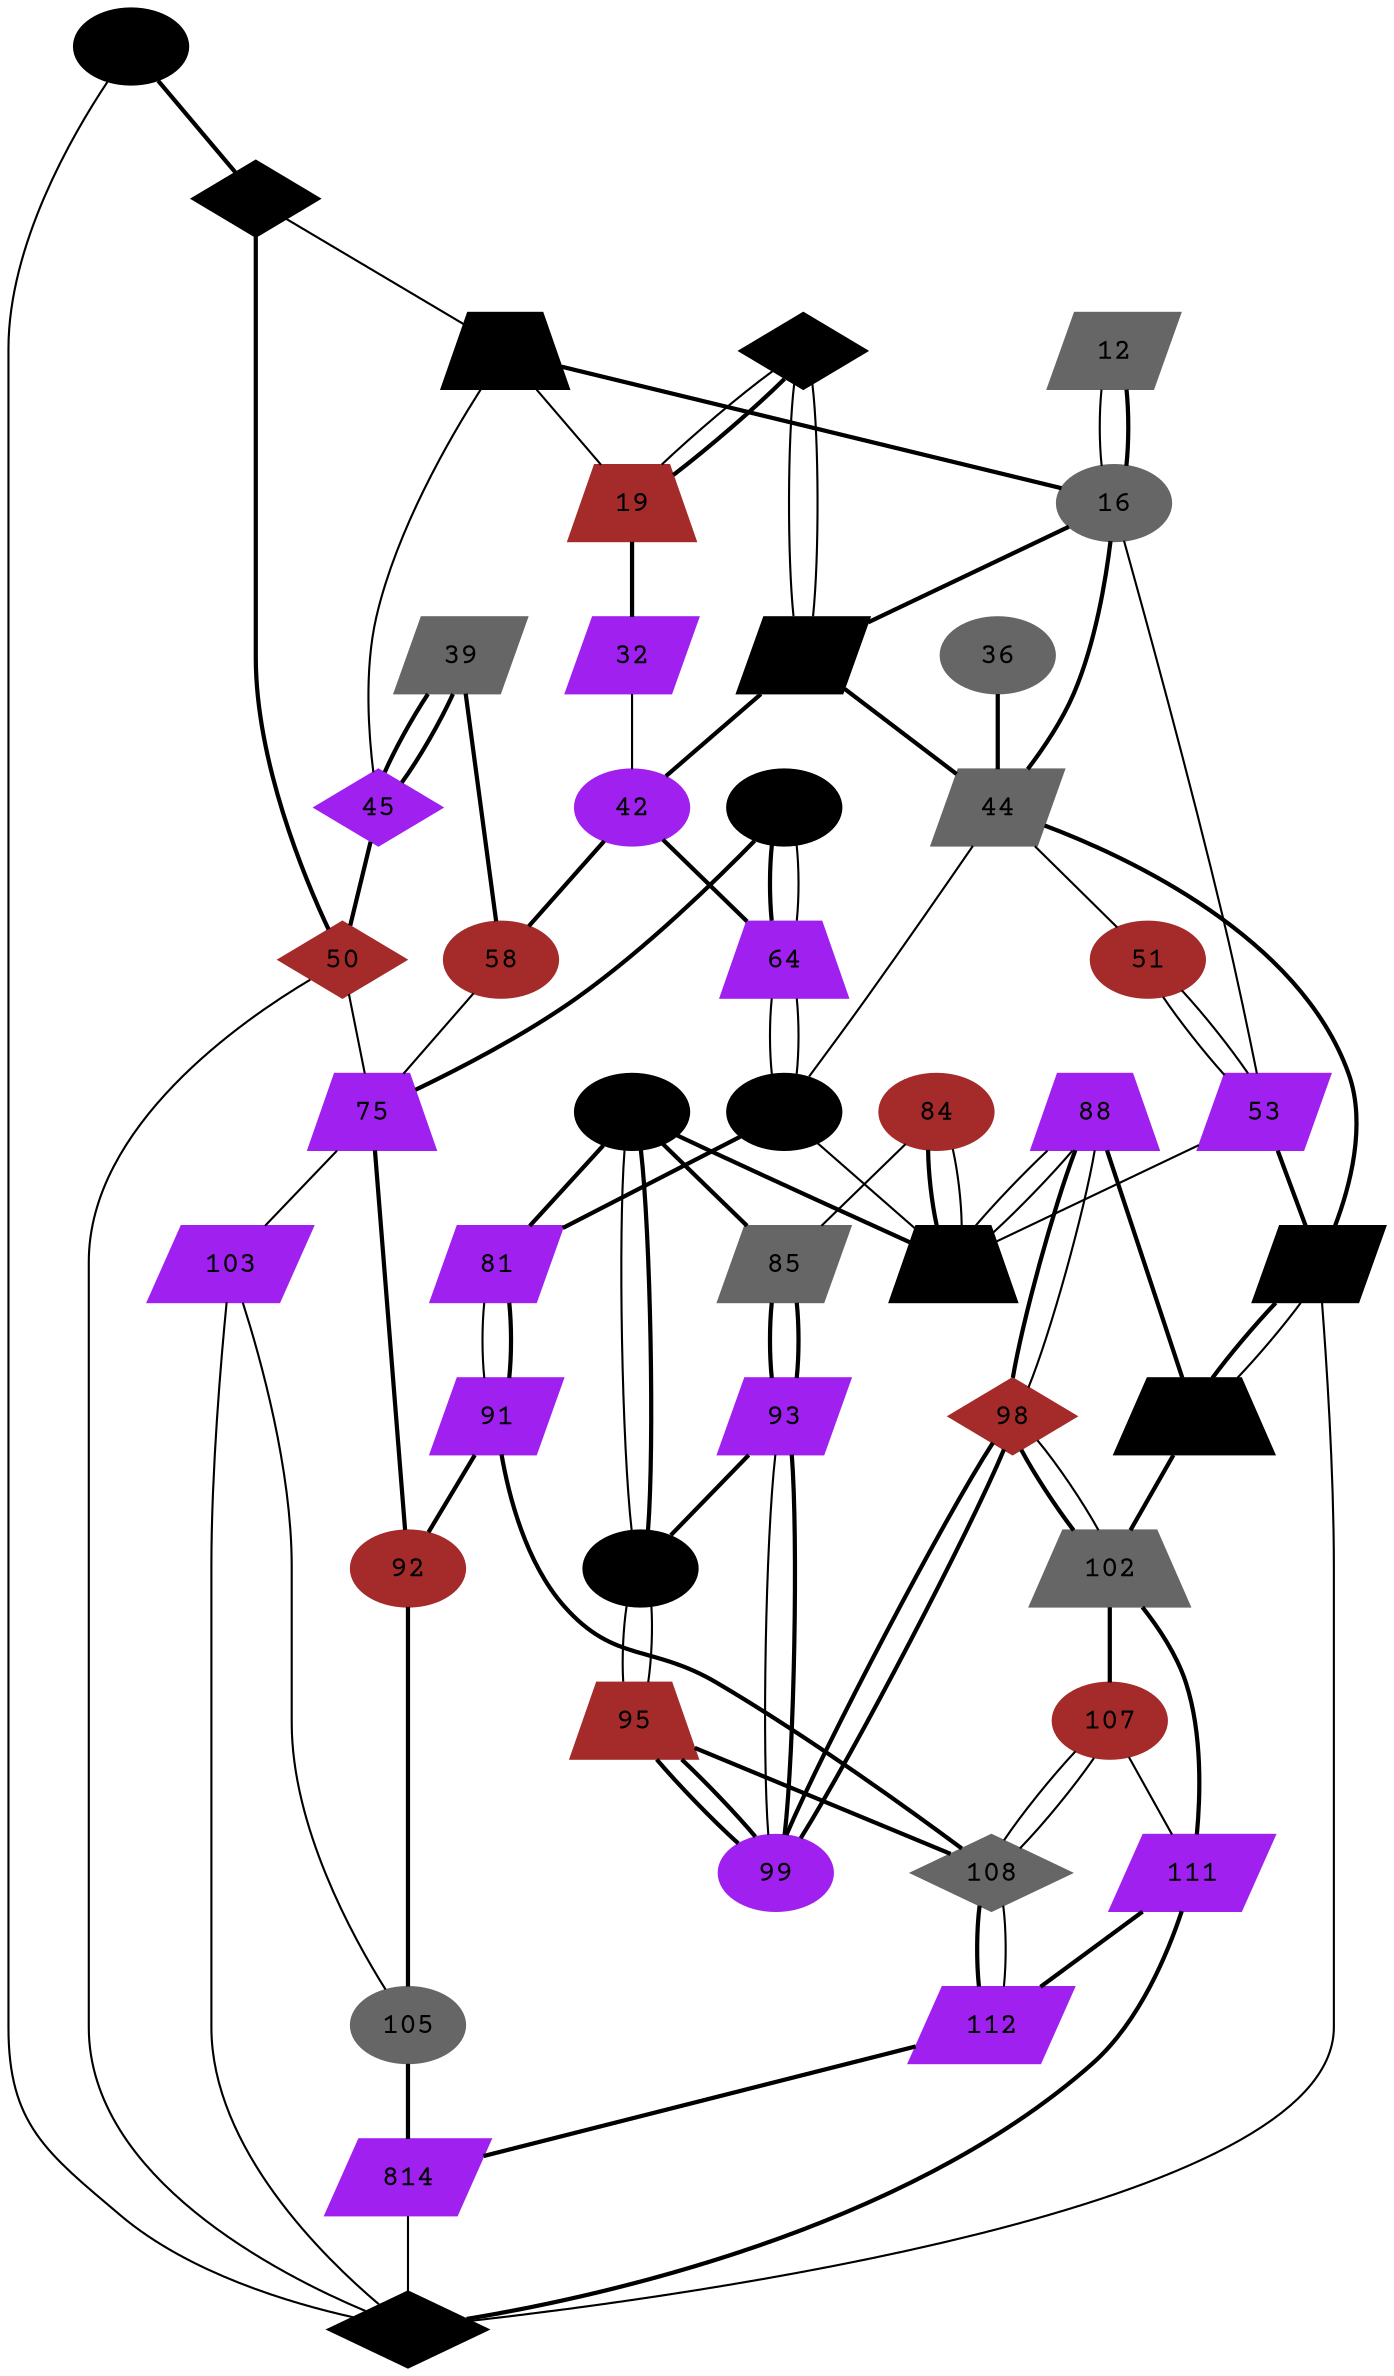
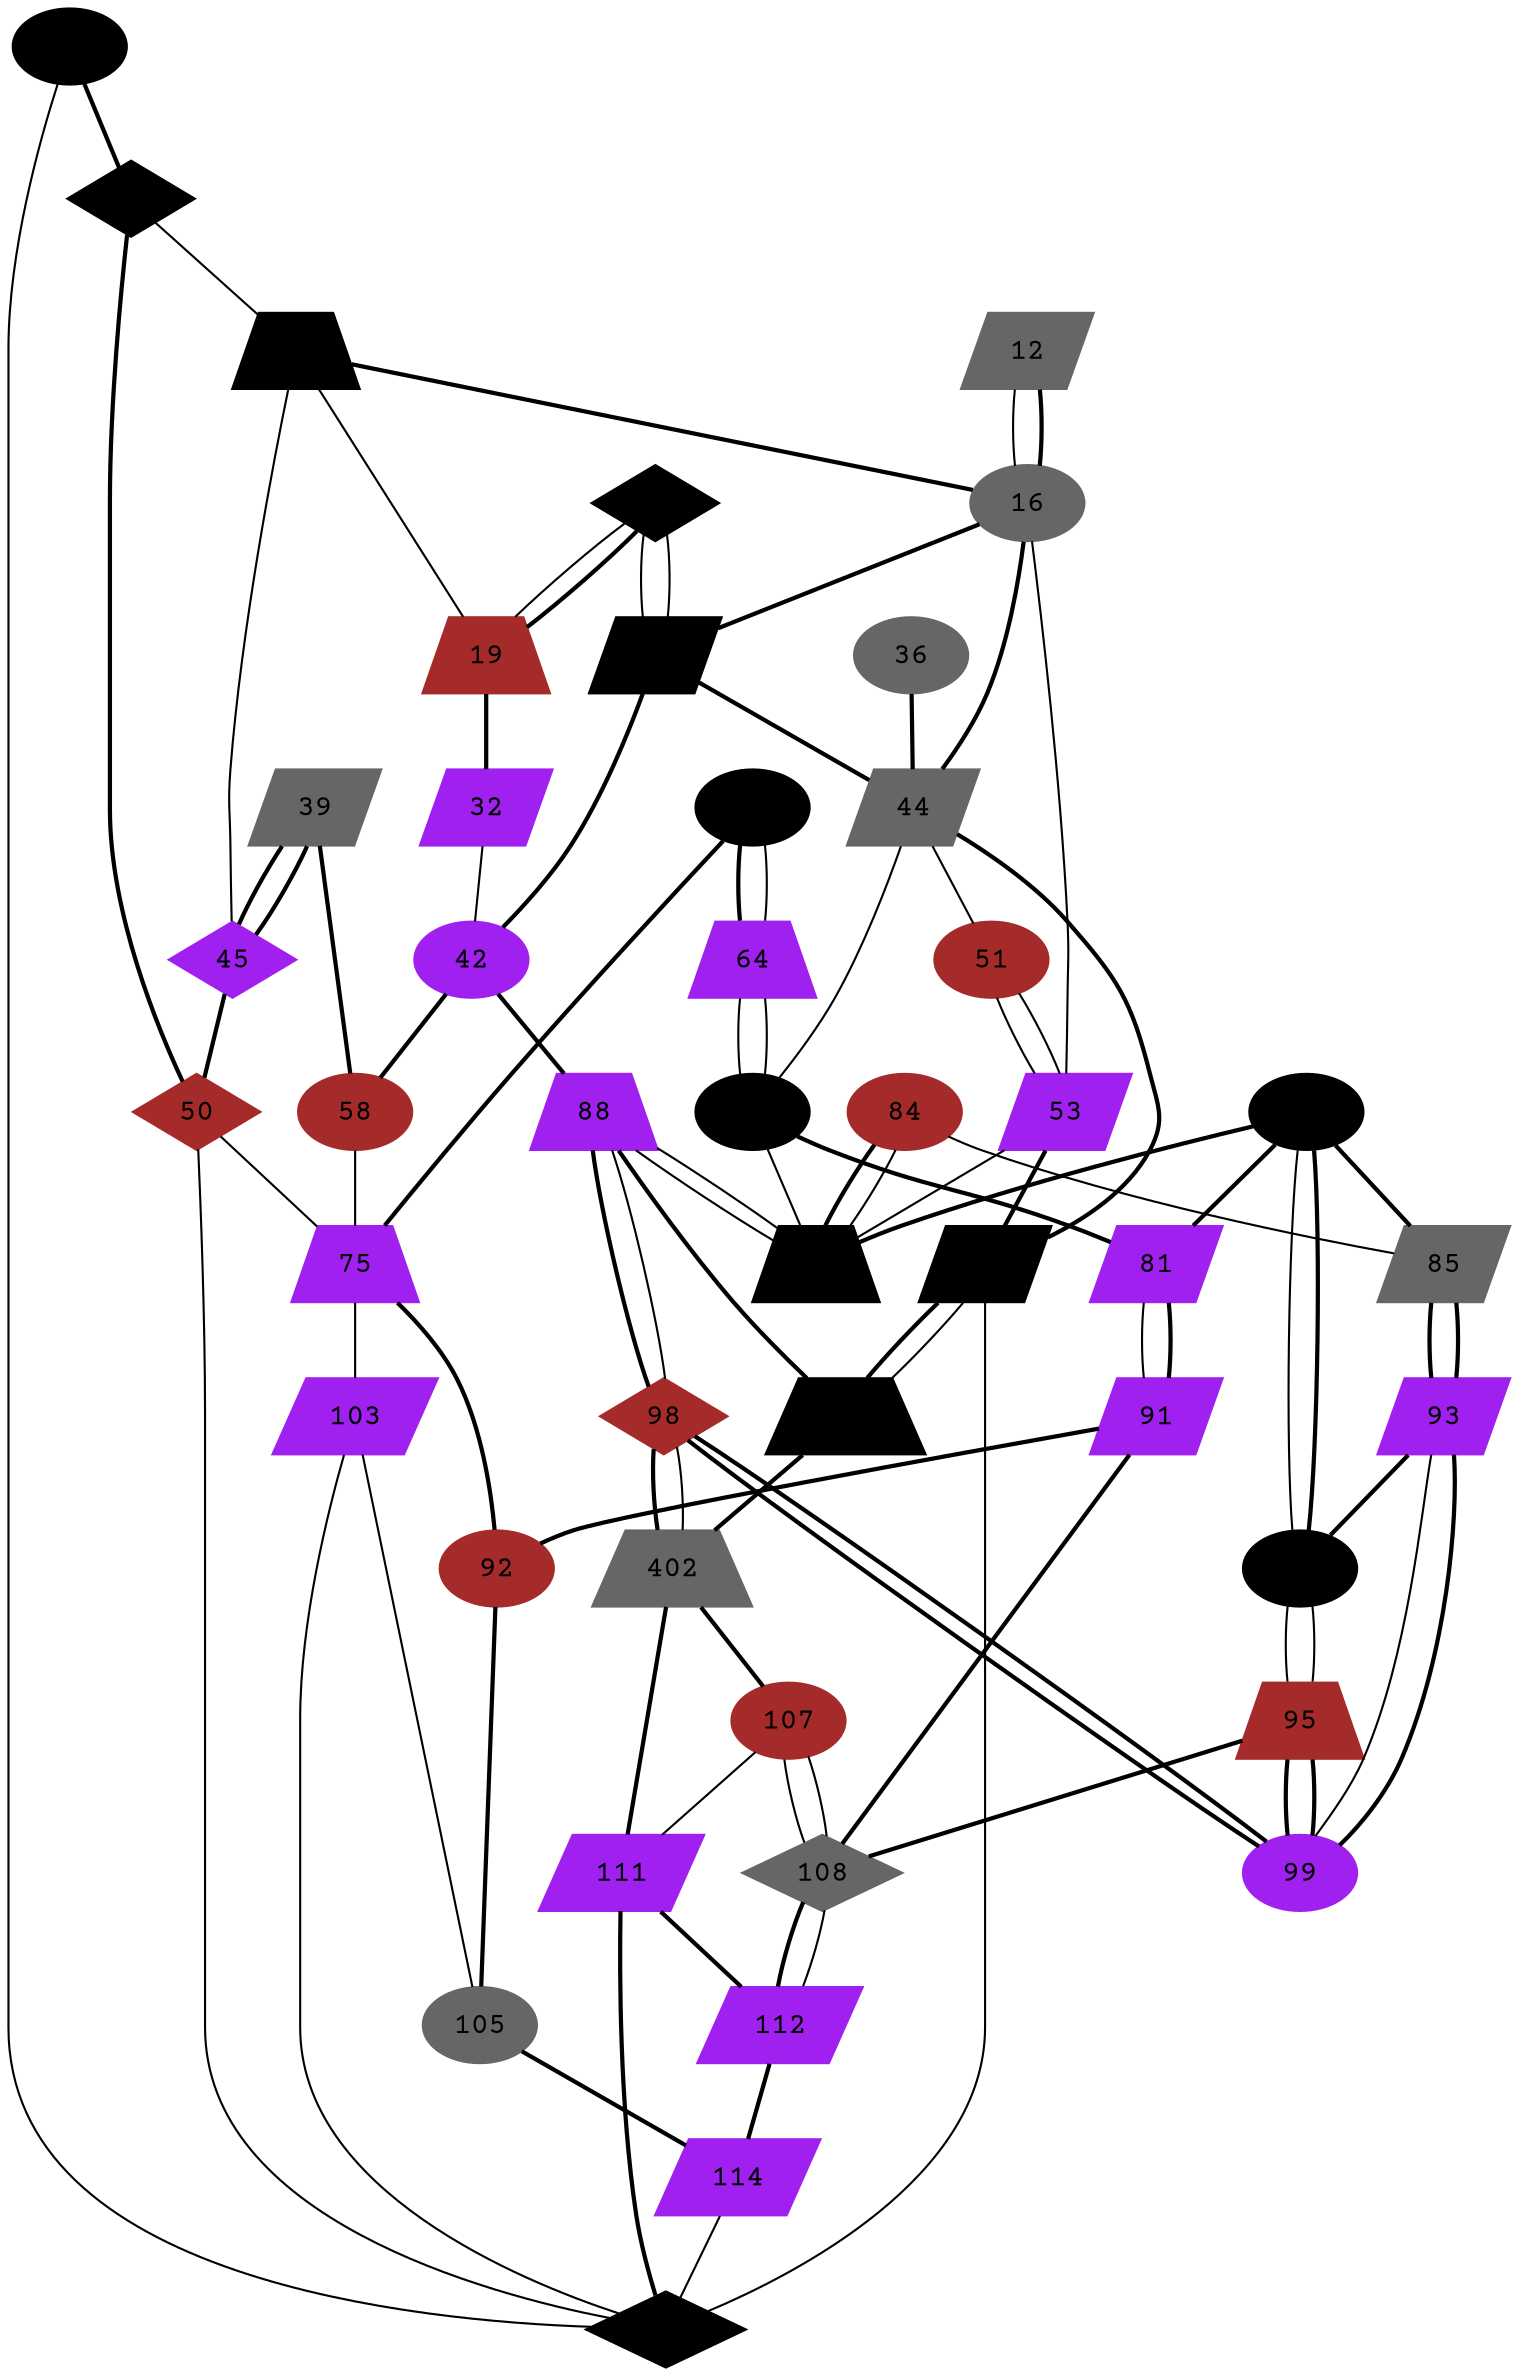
(699, 874) -> (529, 1032)
(1110, 1569) -> (672, 1569)
(408, 2177) -> (738, 2177)
